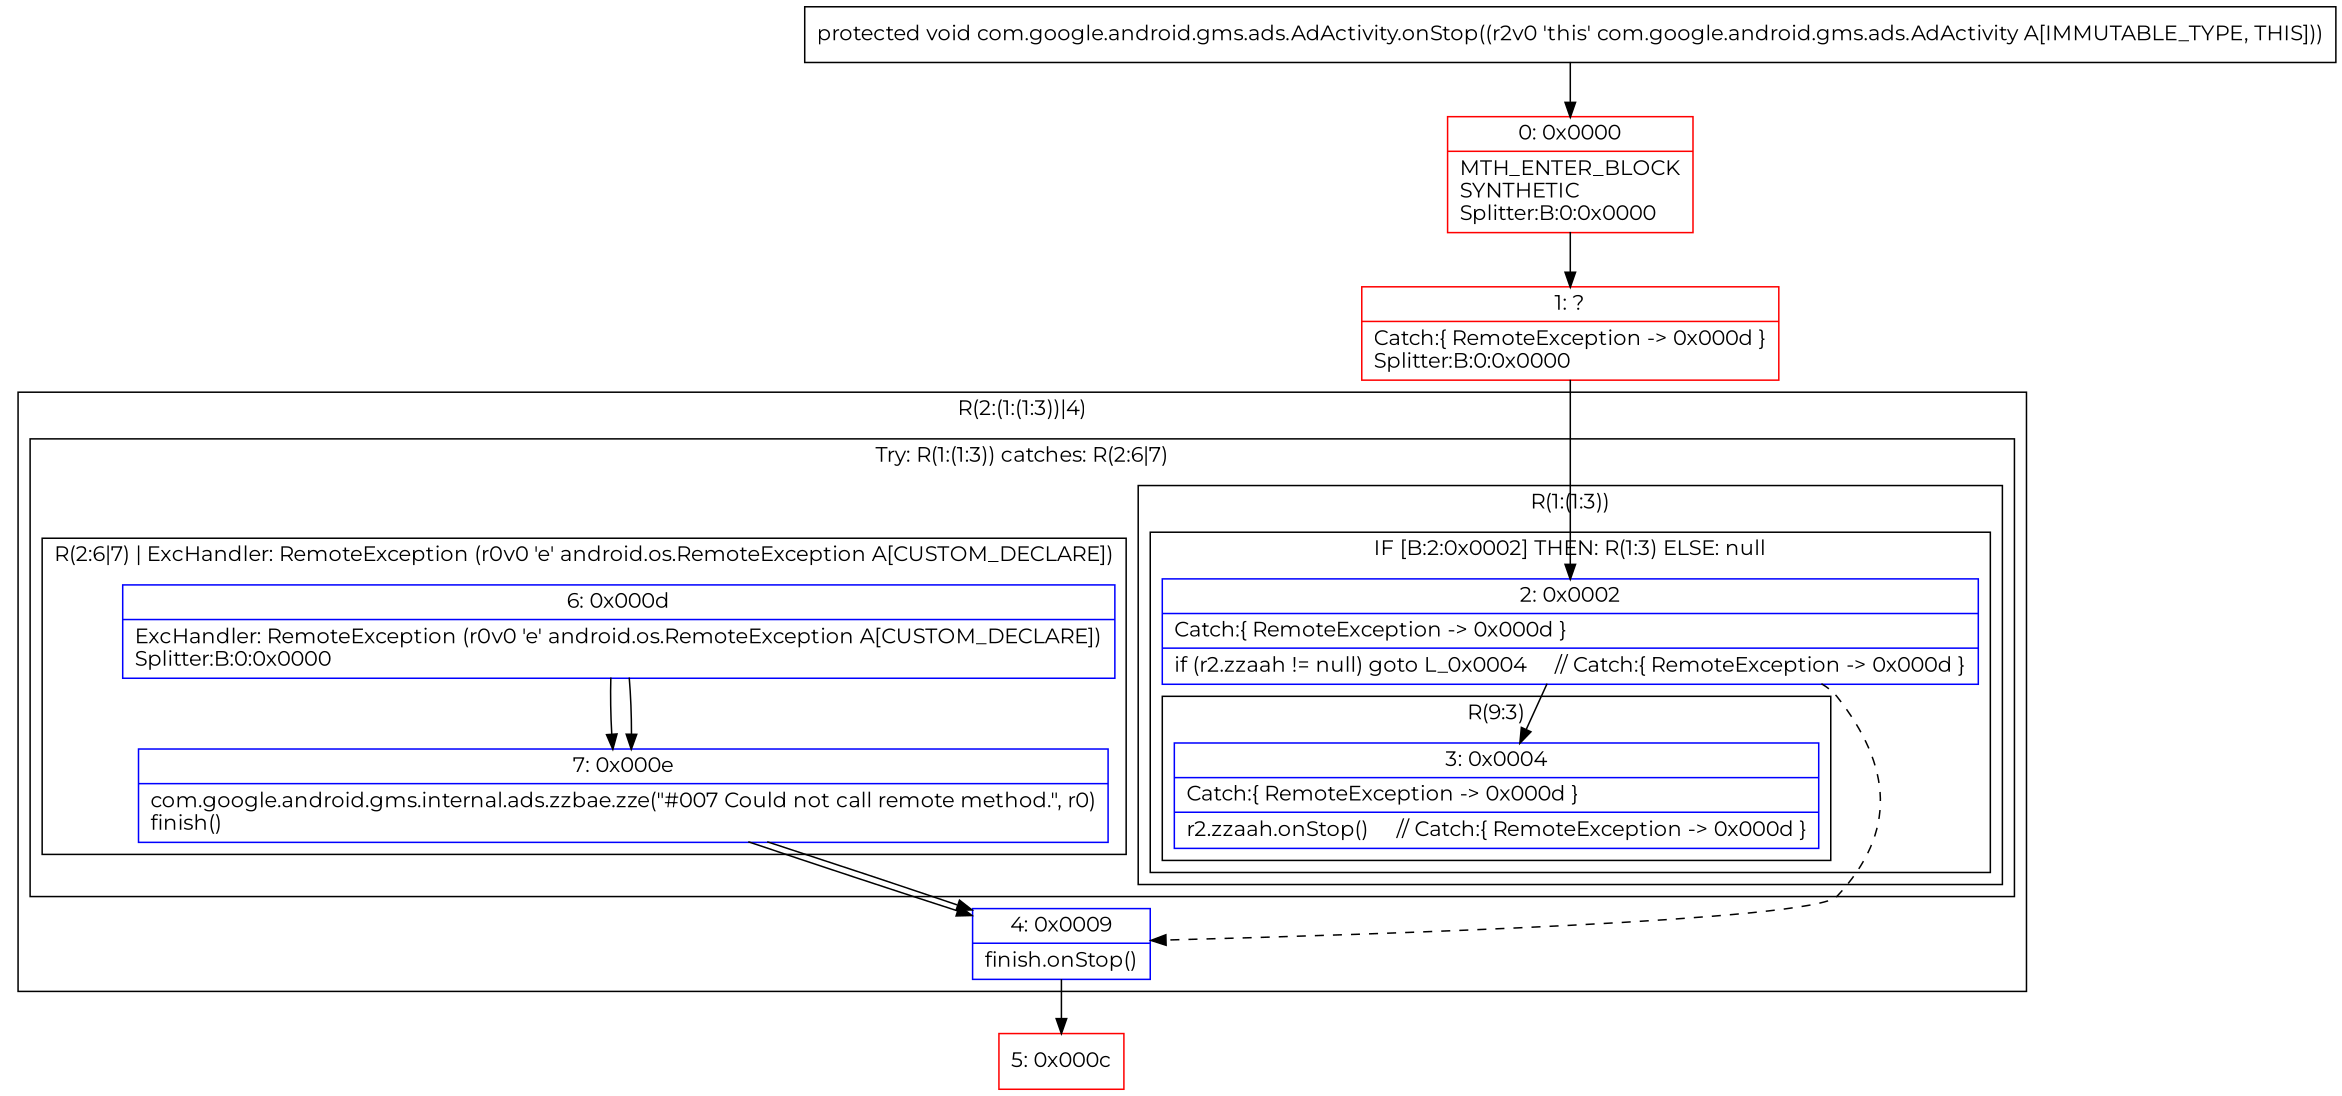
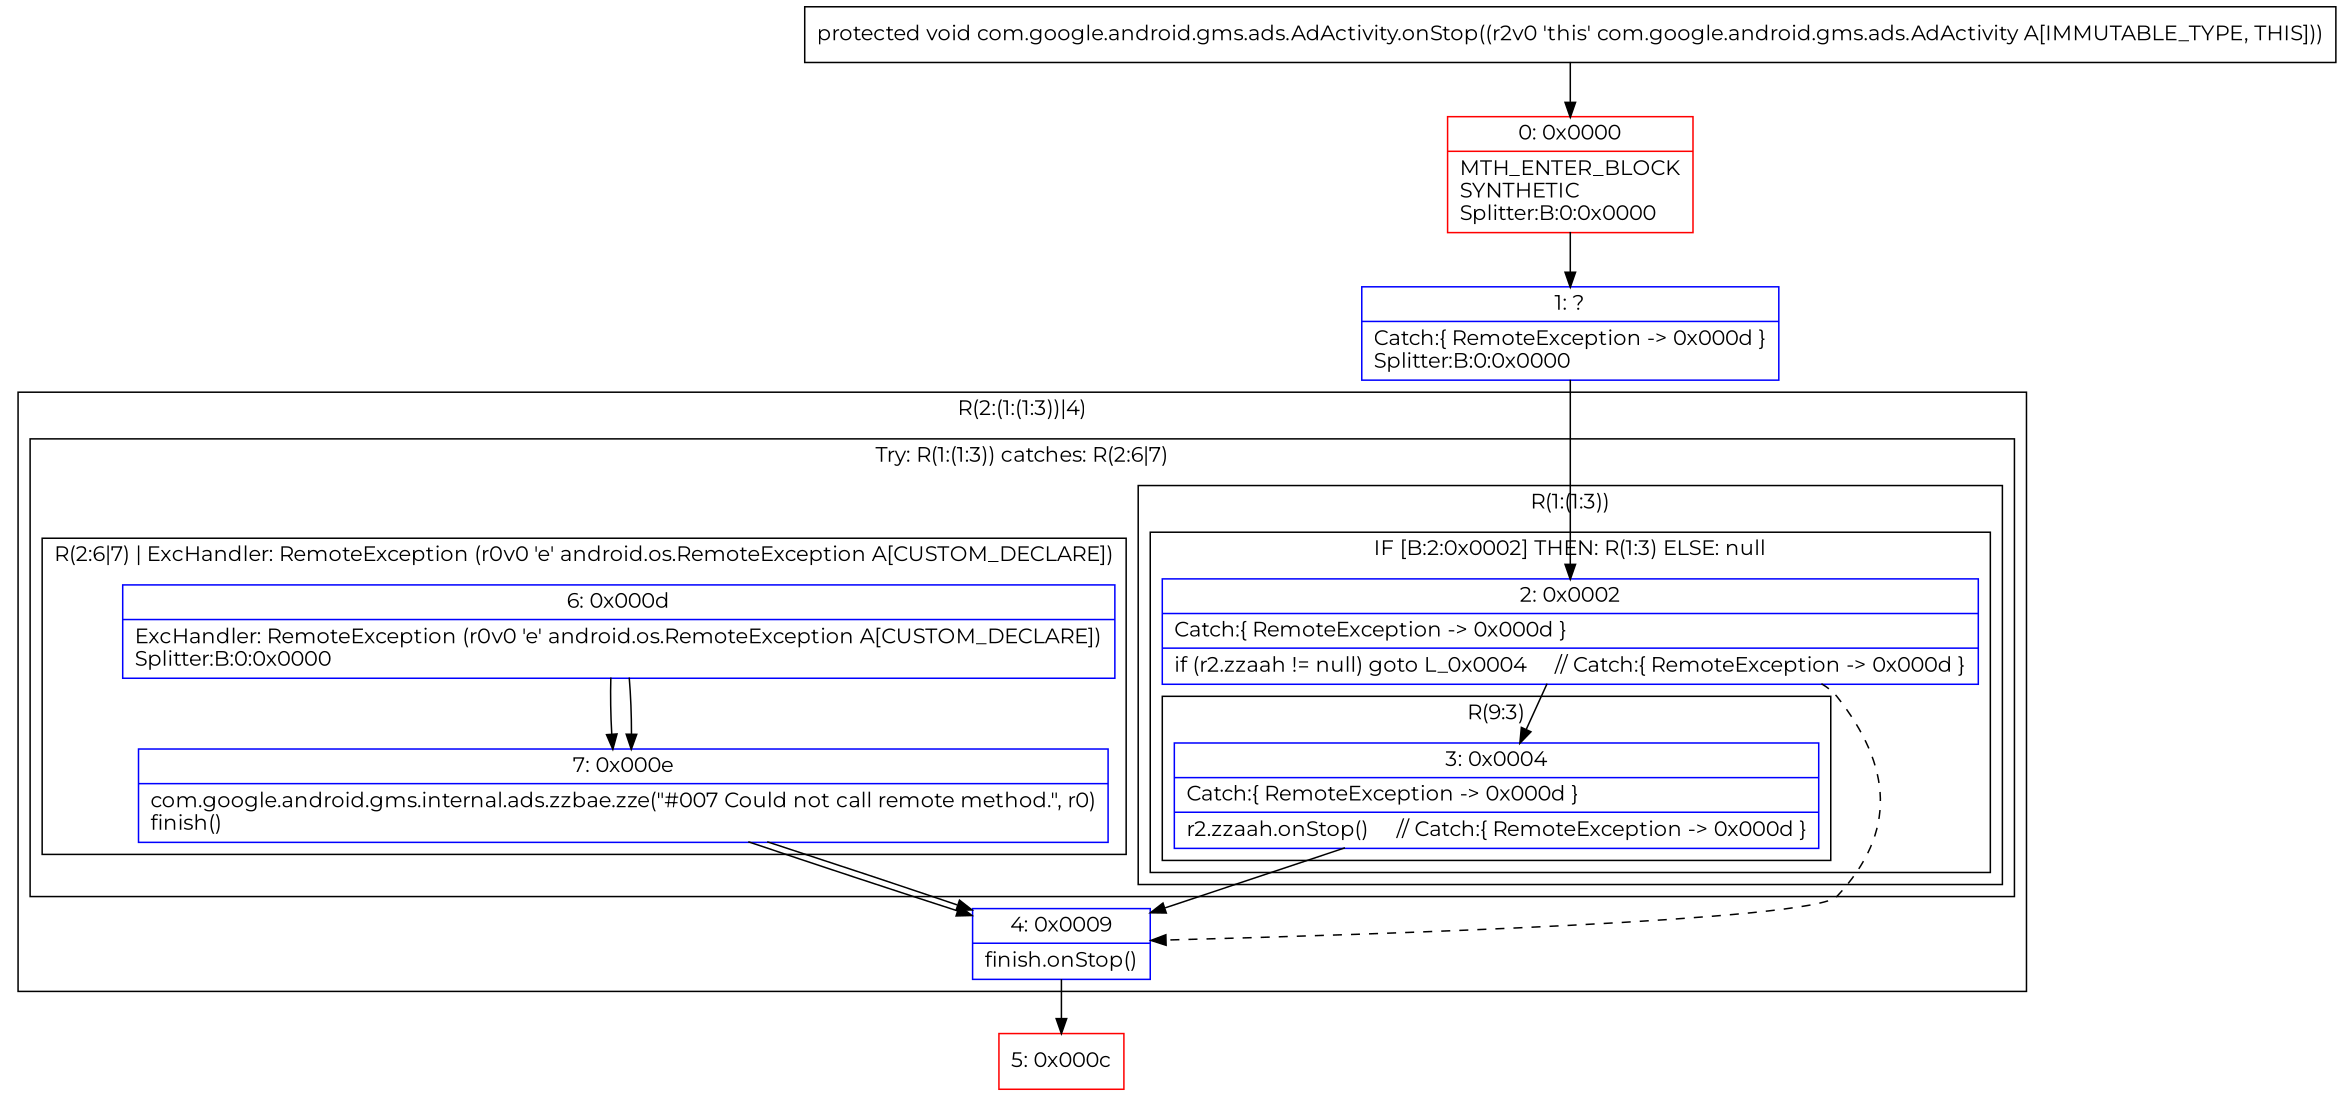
(1570, 333) -> (1570, 333)
none -> (1255, 878)
